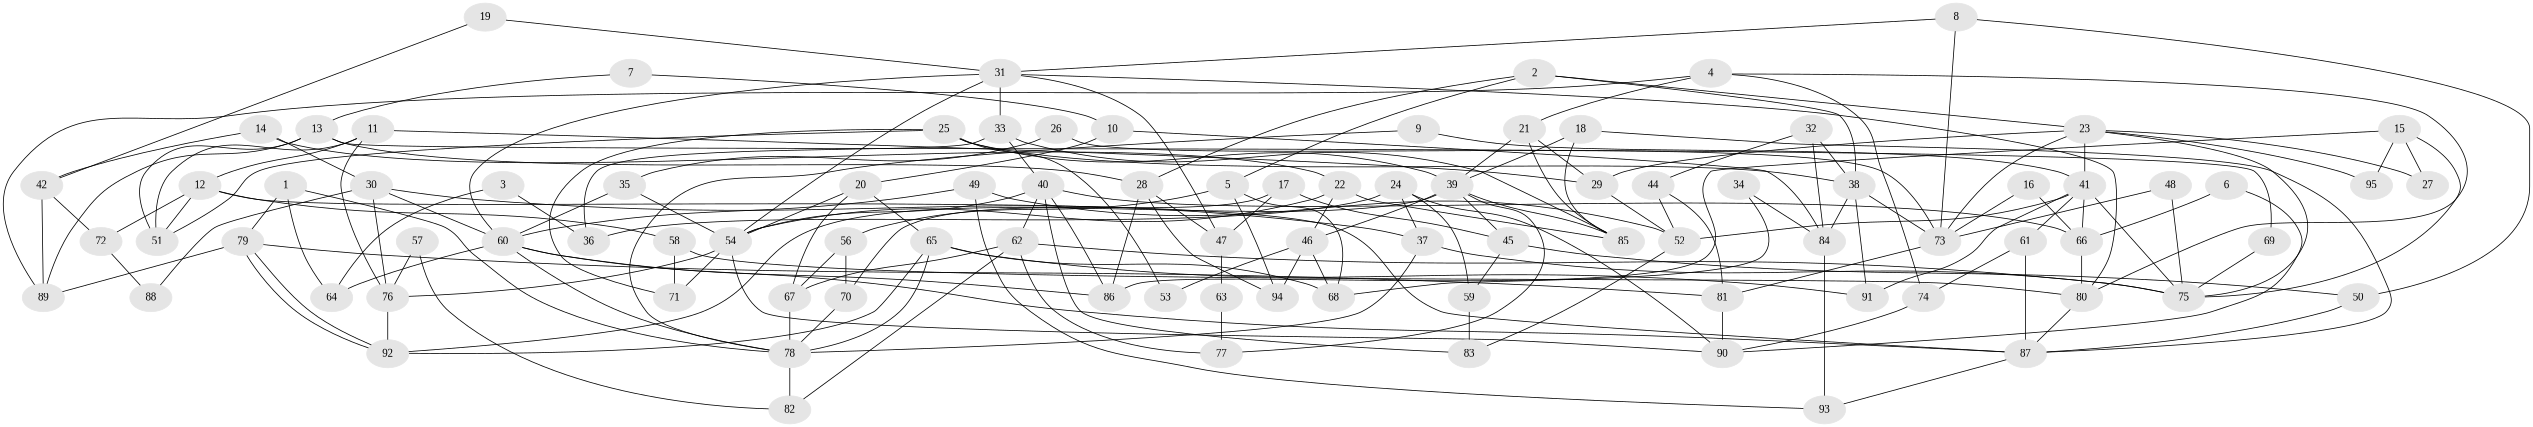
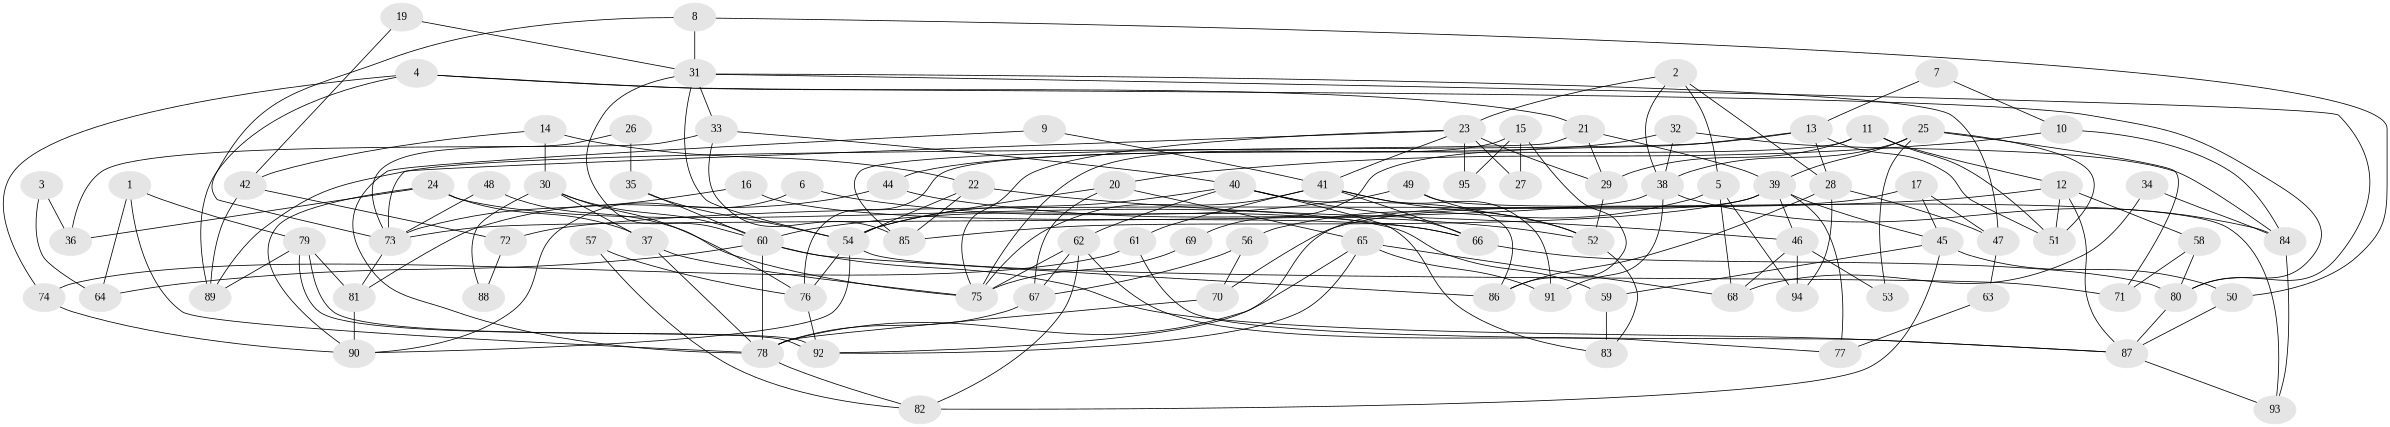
(1581, 129) -> none
none -> (1474, 403)
